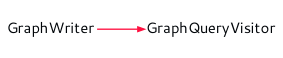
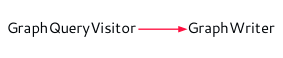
(117, 29) -> (159, 29)
